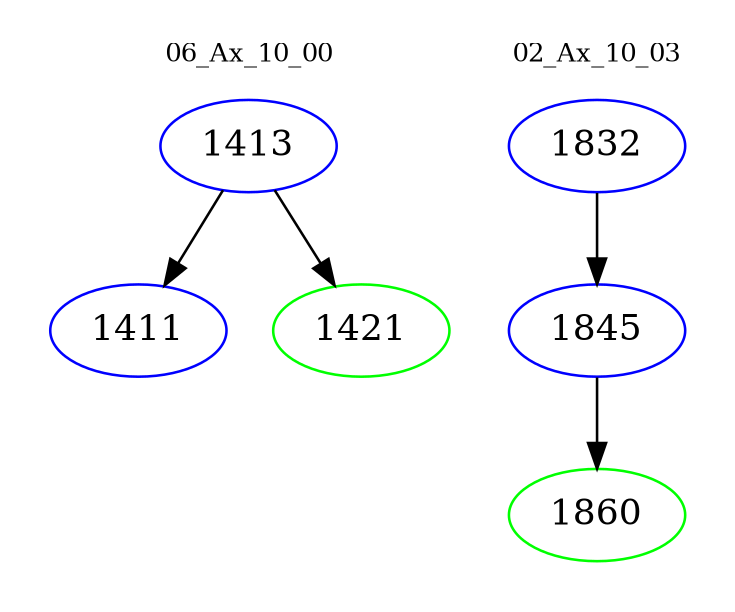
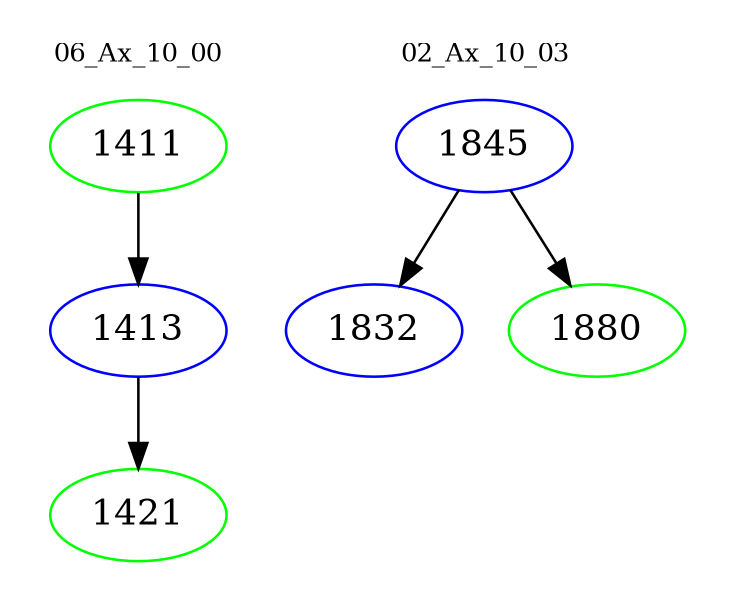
(597, 226) -> (436, 227)
(201, 227) -> (138, 226)
(138, 331) -> (138, 146)
(597, 515) -> (597, 331)
